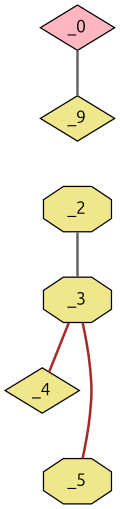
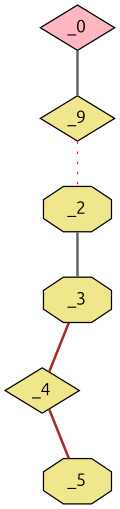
none -> (77, 164)
(91, 391) -> (59, 434)
